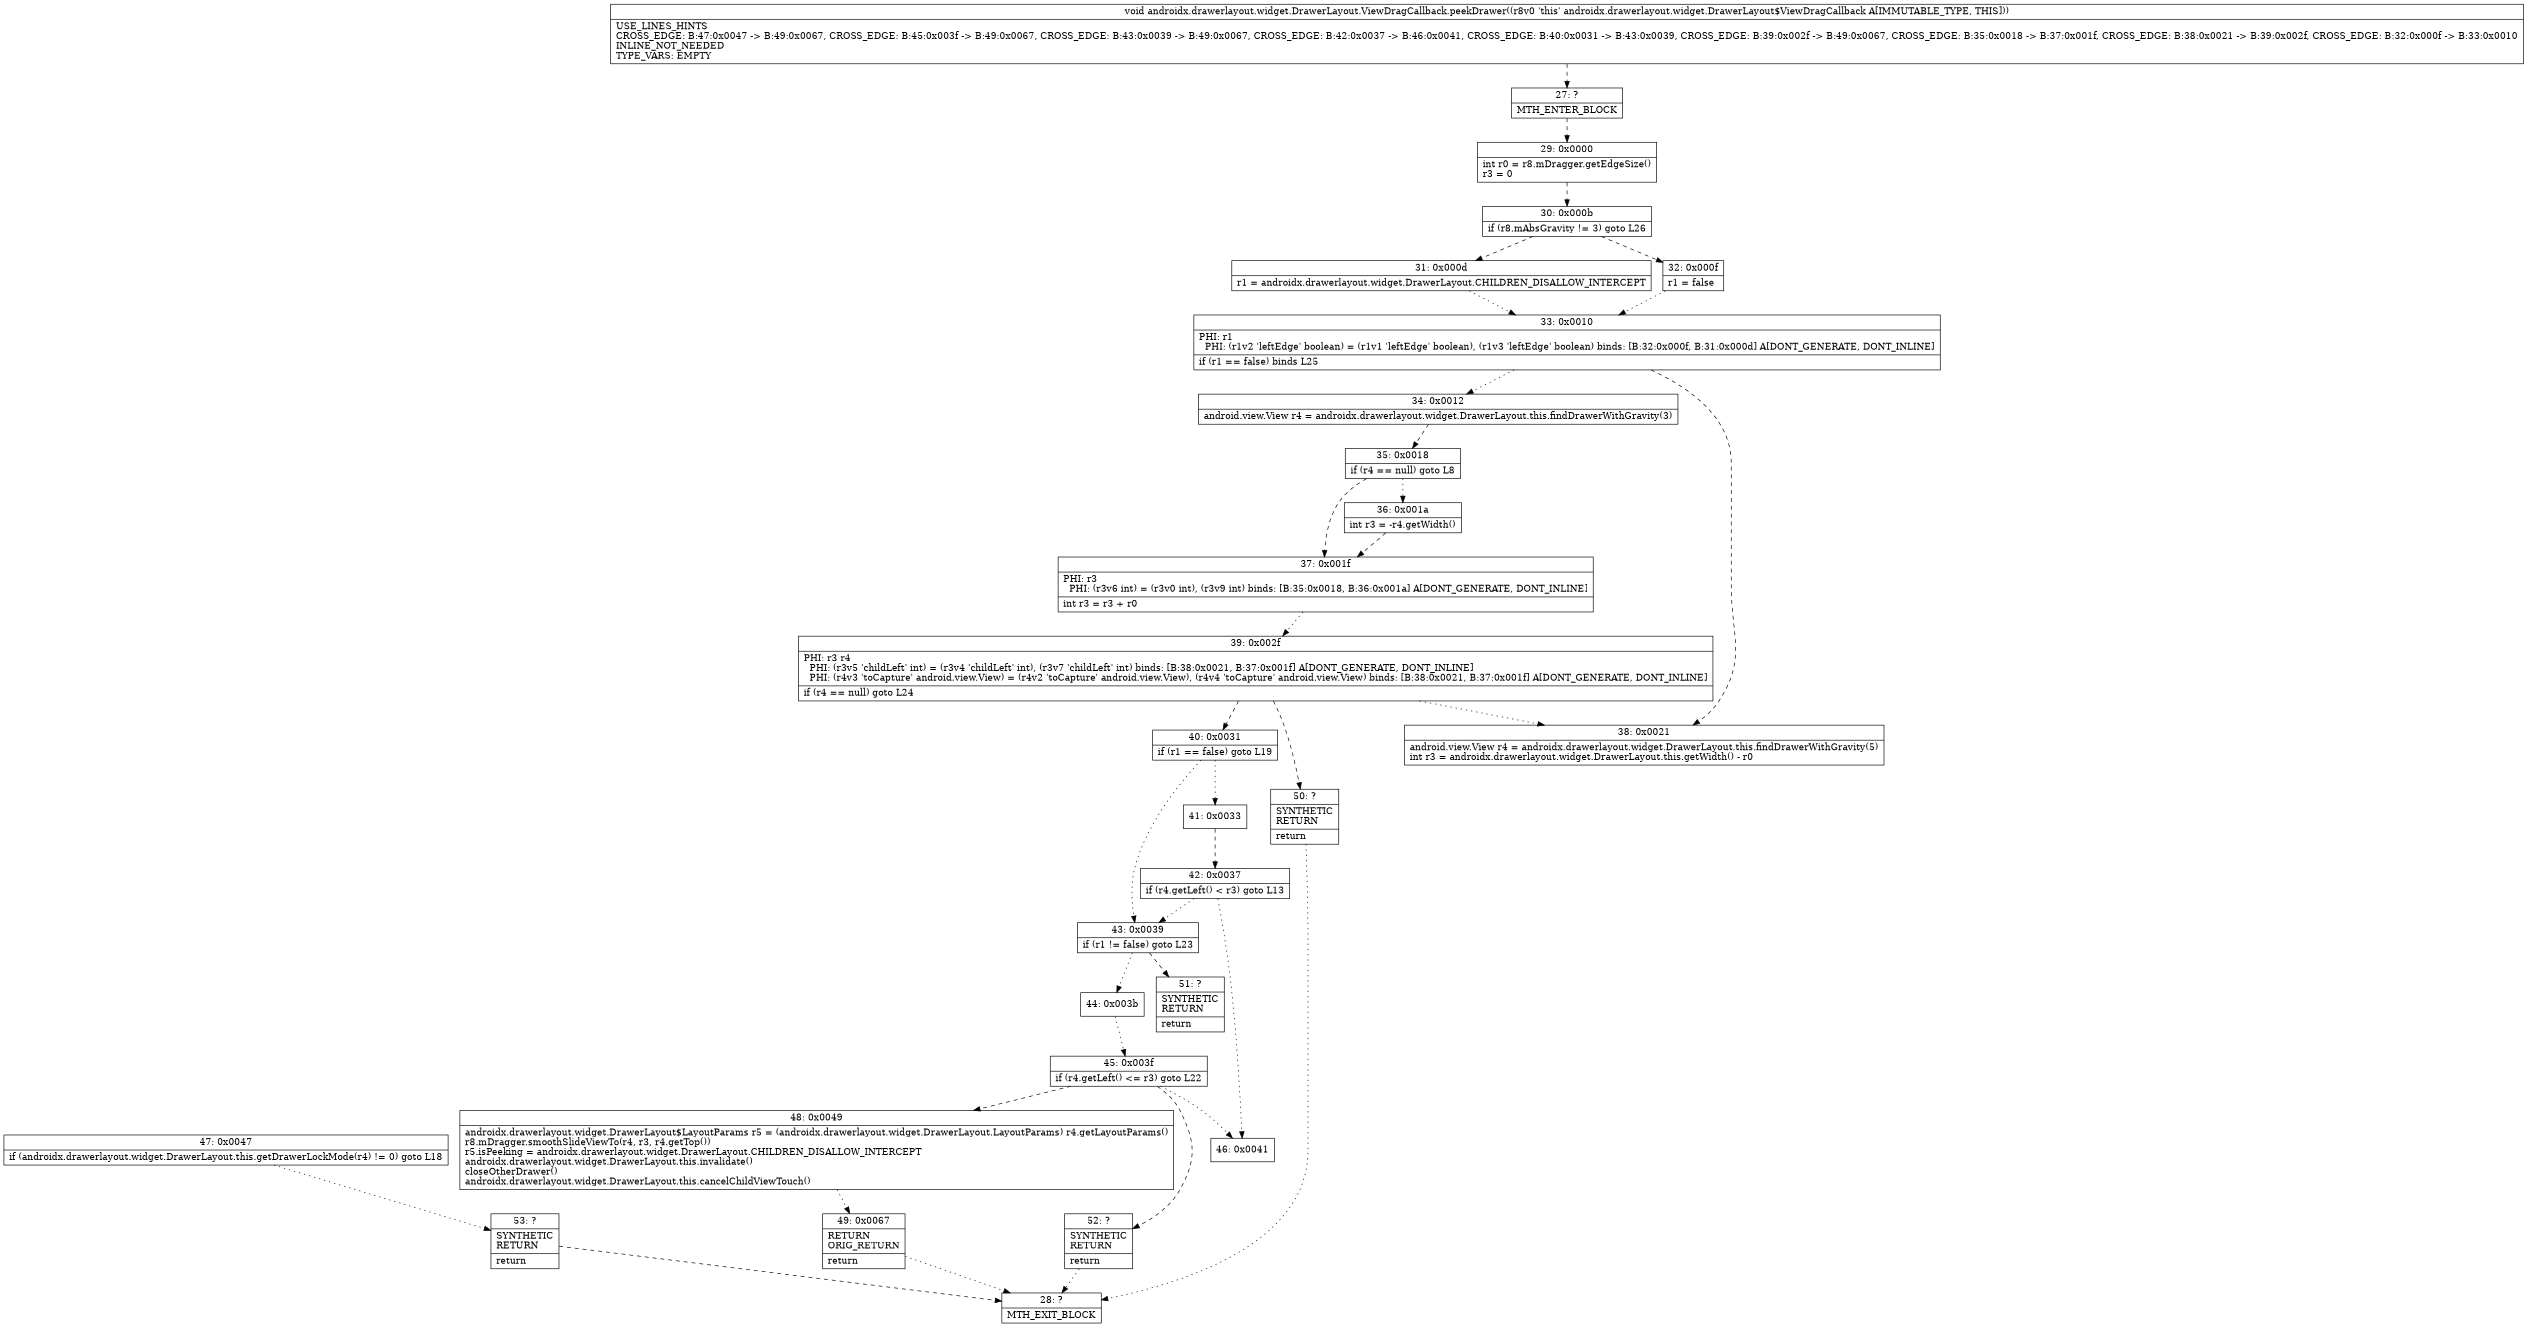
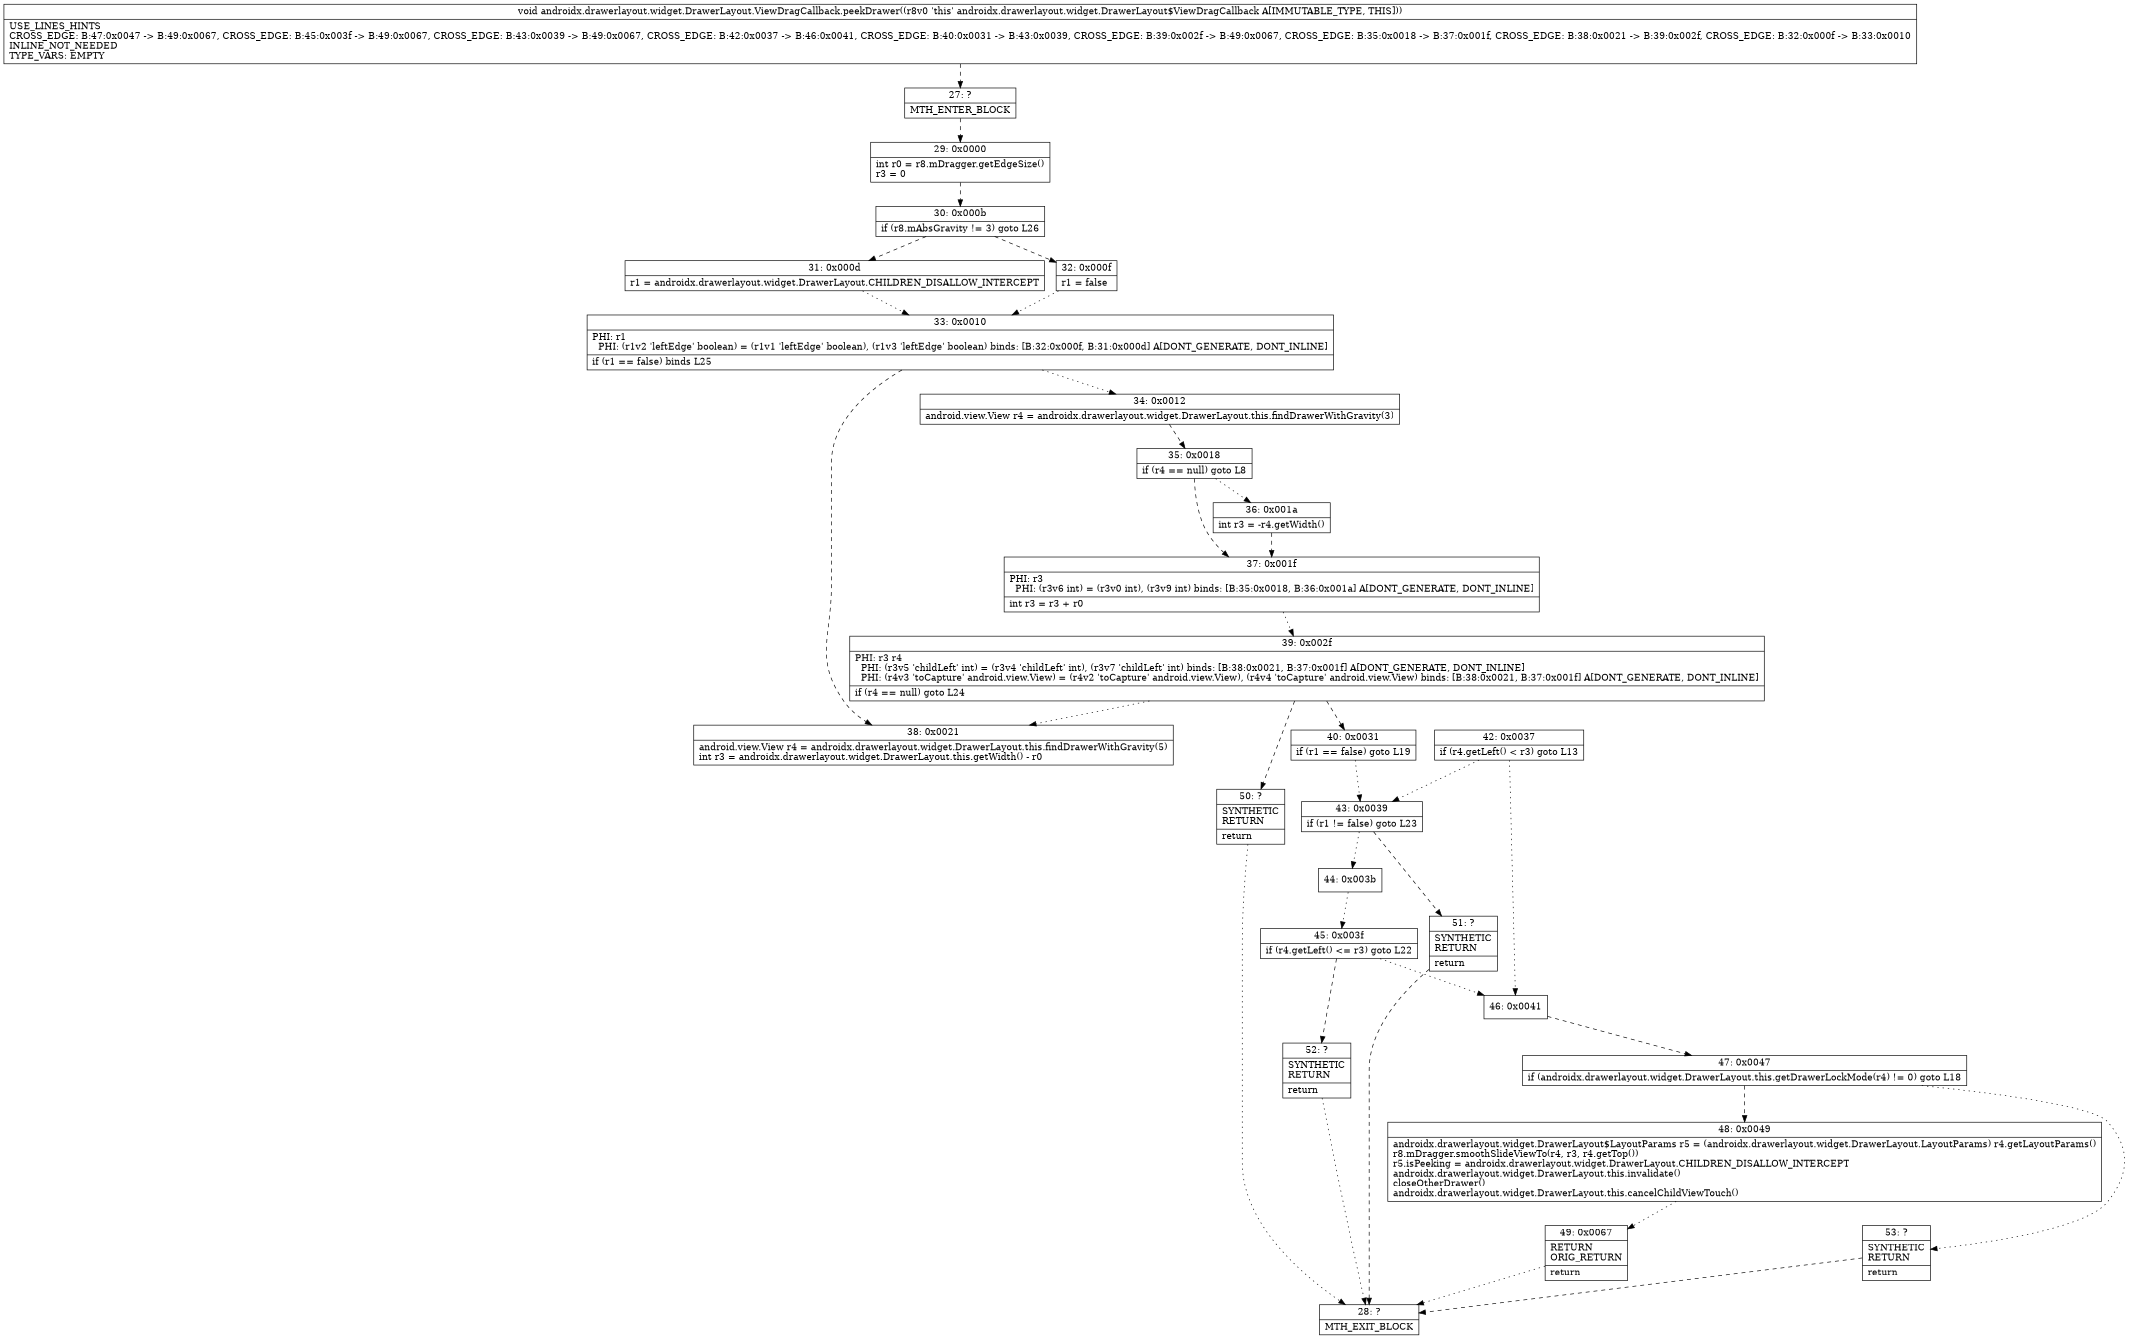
(1215, 817) -> none
none -> (1616, 1035)
(1025, 1098) -> (1745, 1101)
none -> (1369, 1124)
